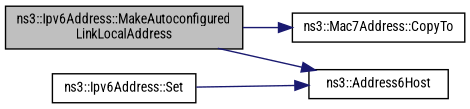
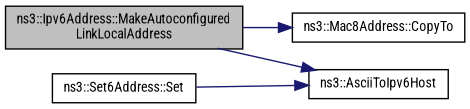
(379, 28) -> (379, 28)
(379, 84) -> (379, 84)
(124, 88) -> (124, 88)
